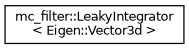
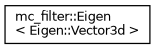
(94, 25) -> (77, 25)
